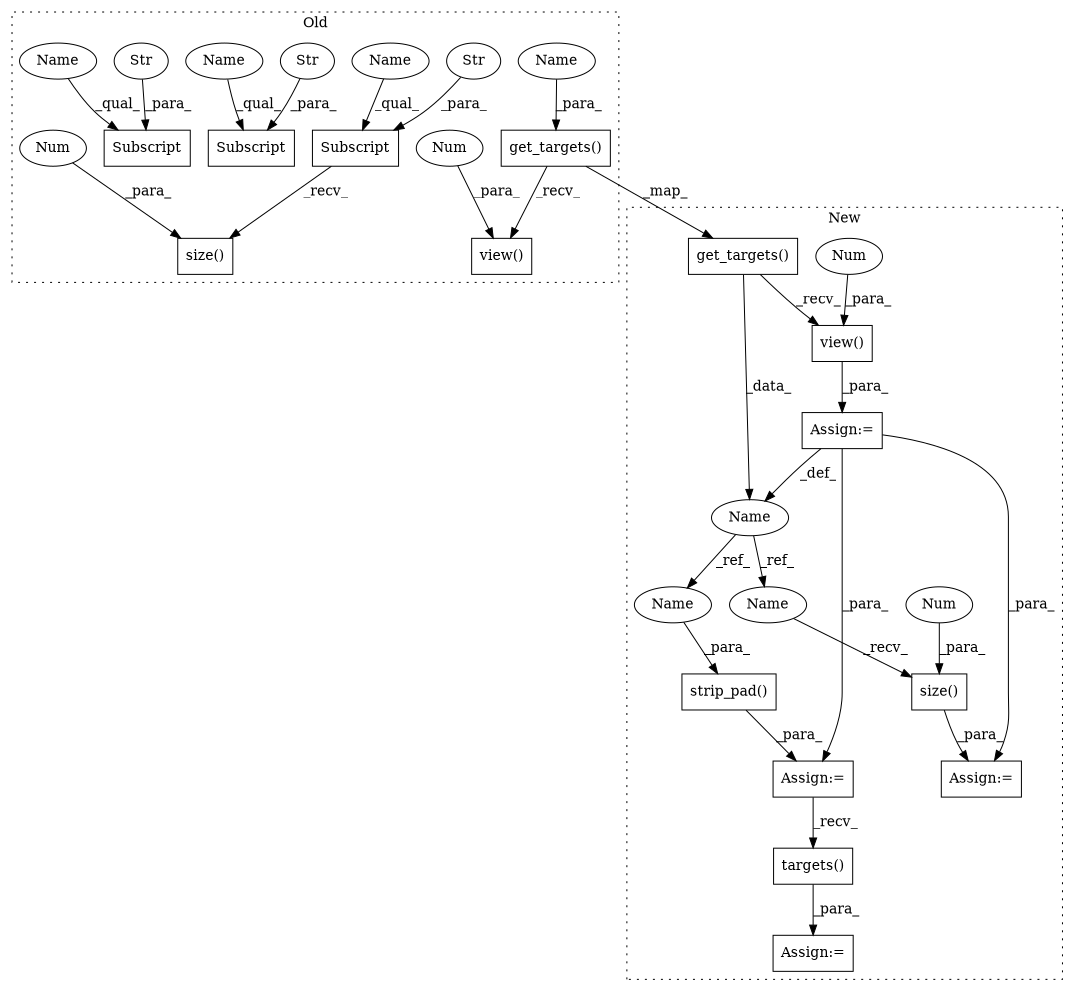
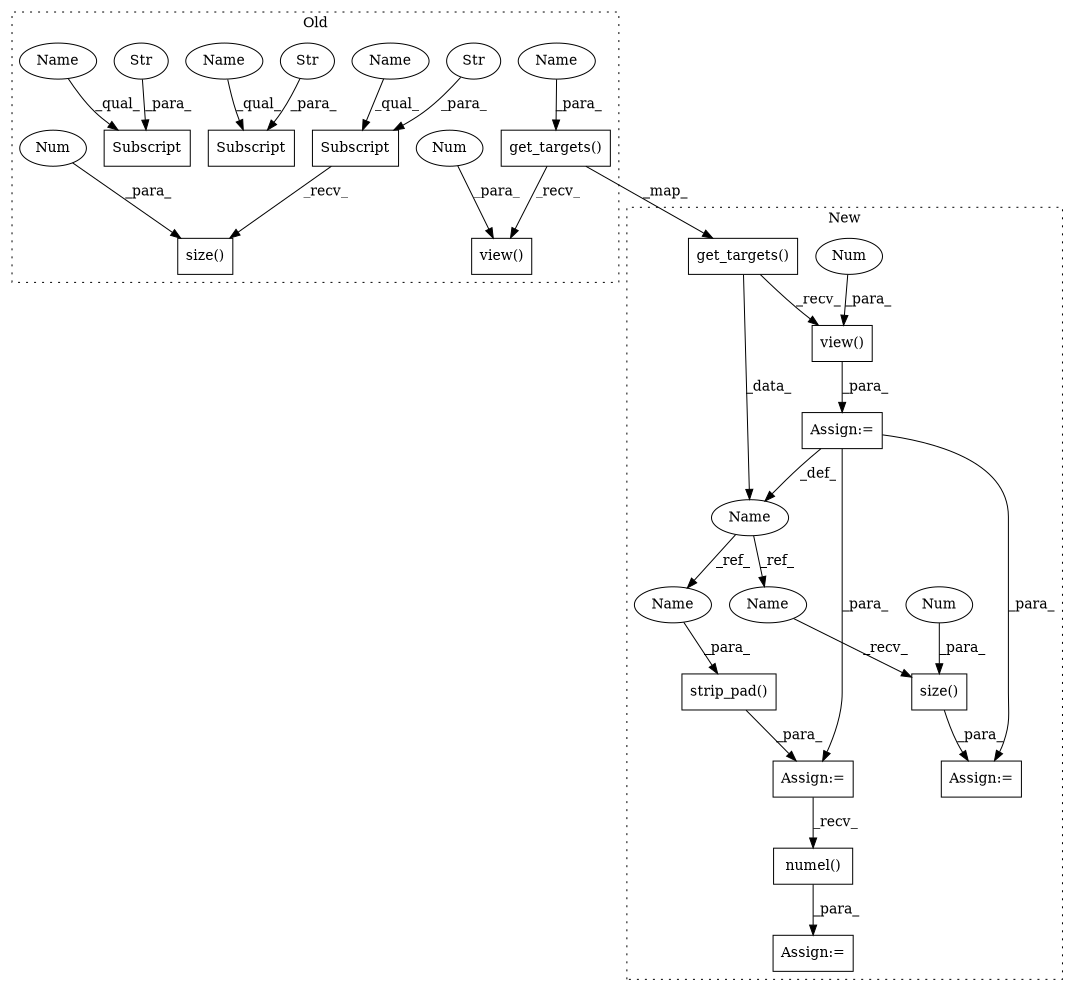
(813, 866) -> (813, 866)
